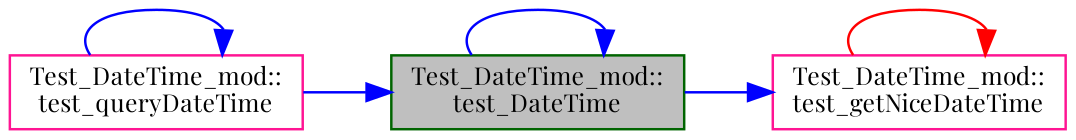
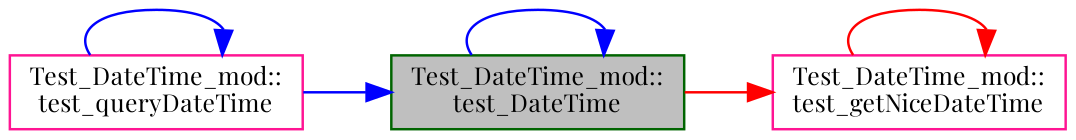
(716, 92) -> (716, 92)
